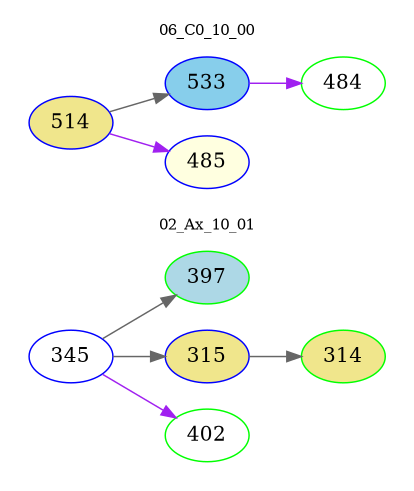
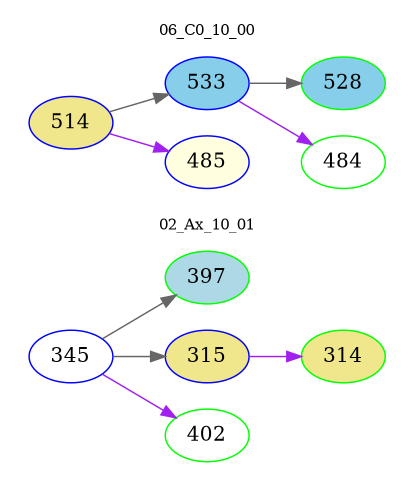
none -> (343, 83)
(268, 357) -> (268, 357)
